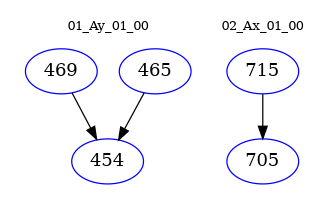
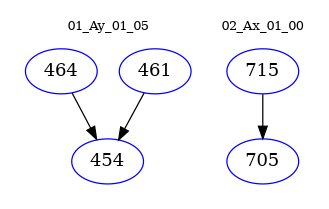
(108, 27) -> (108, 27)
(61, 71) -> (61, 71)
(155, 71) -> (155, 71)
